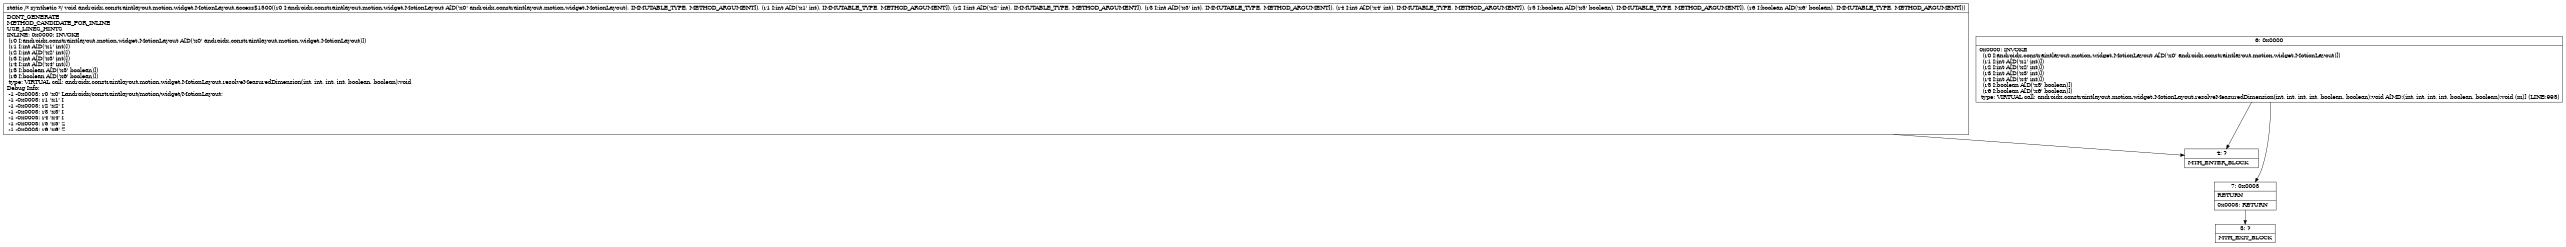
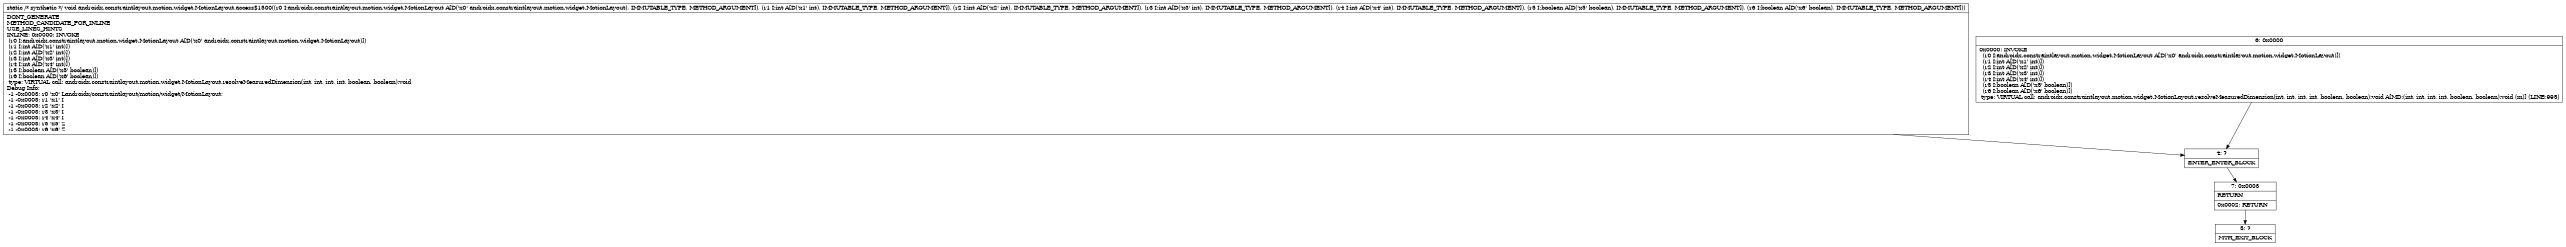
(2268, 141) -> (2231, 173)
(2218, 163) -> (2222, 163)
(2245, 205) -> (2245, 205)
